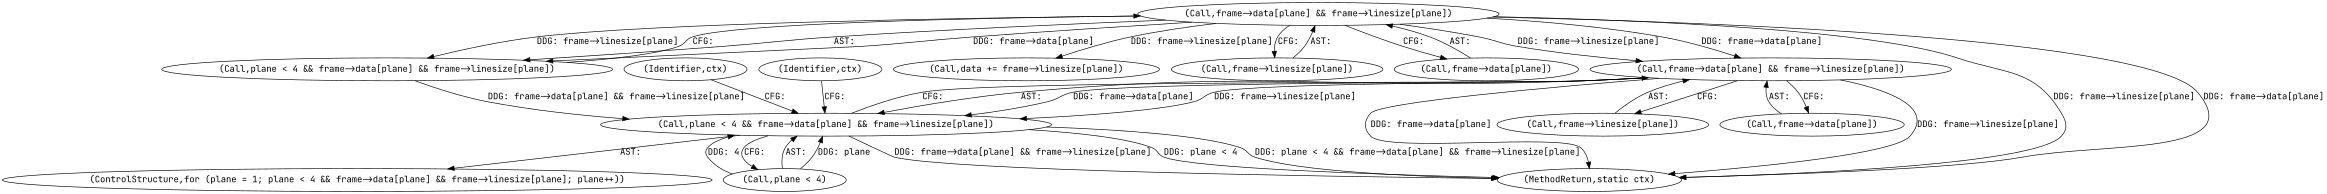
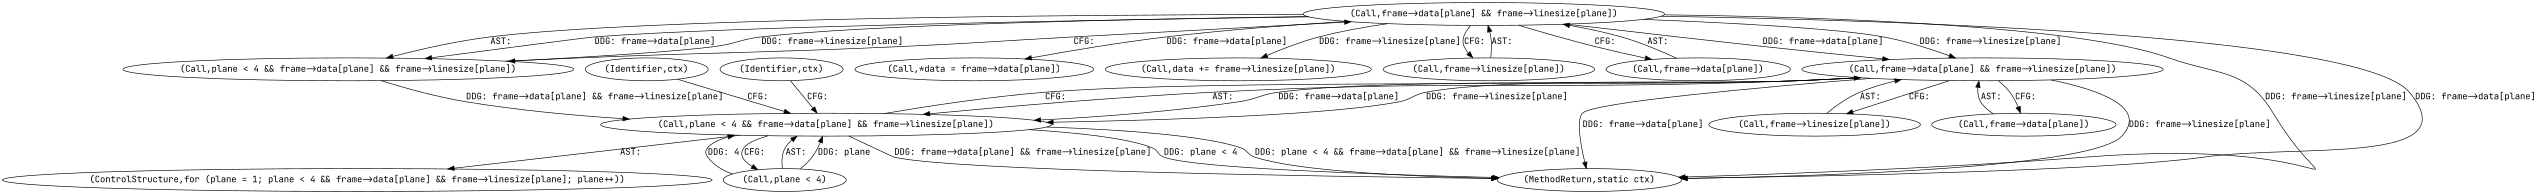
none -> (974, 69)
